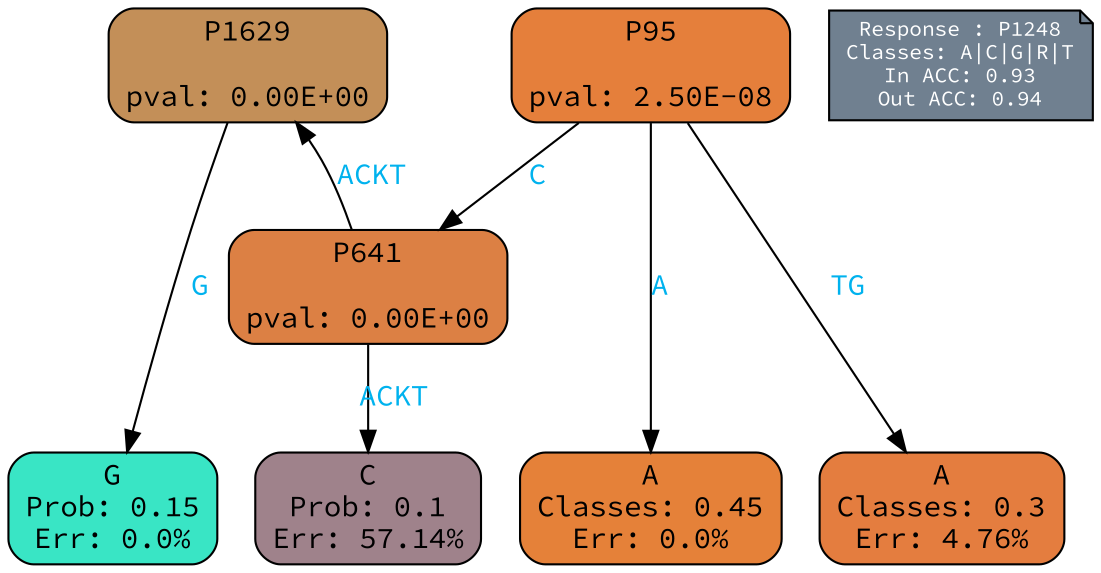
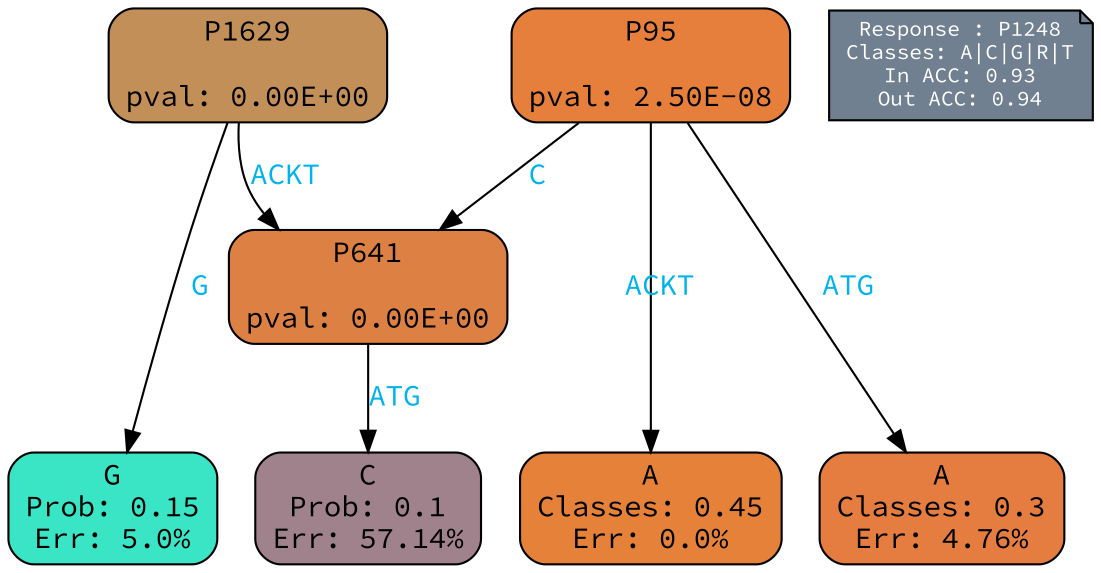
(333, 183) -> (243, 171)
(660, 287) -> (660, 287)
(848, 287) -> (848, 287)
(395, 398) -> (395, 398)
(113, 508) -> (113, 508)
